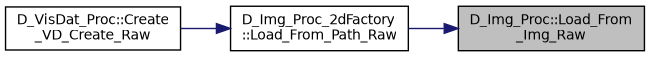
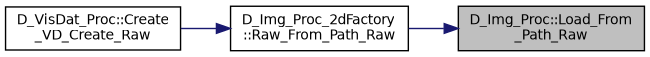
(319, 28) -> (319, 28)
(551, 28) -> (551, 28)
